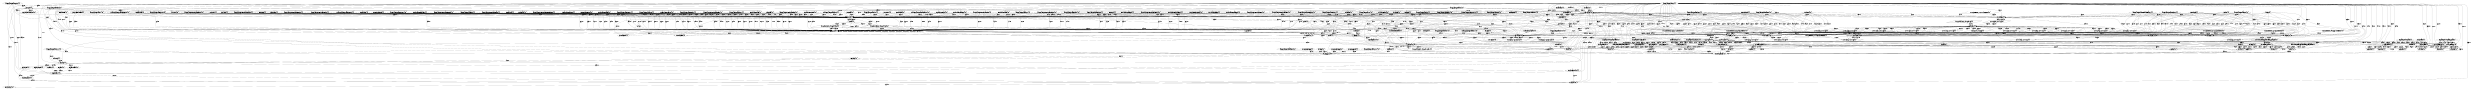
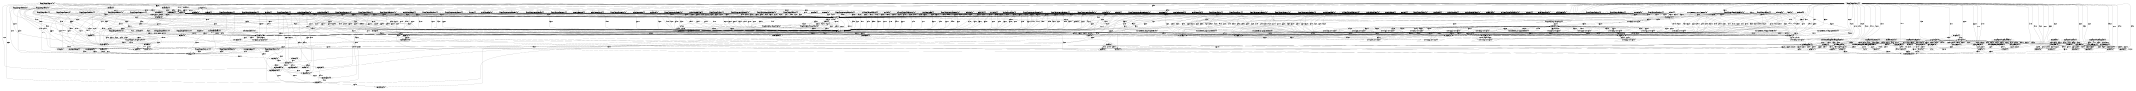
(1832, 38) -> (1807, 33)
(1514, 40) -> none
(1400, 48) -> (161, 38)
